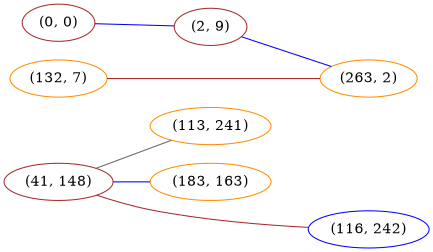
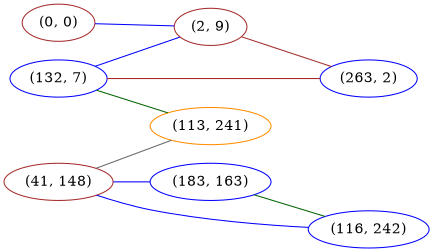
none -> (137, 52)
(287, 52) -> (287, 52)
(59, 79) -> (59, 79)
(369, 79) -> (369, 79)
none -> (132, 102)
(211, 182) -> (211, 182)
none -> (290, 206)
(201, 218) -> (201, 218)
